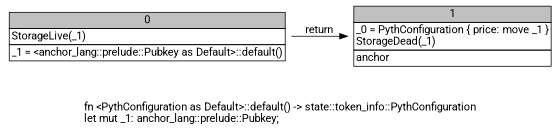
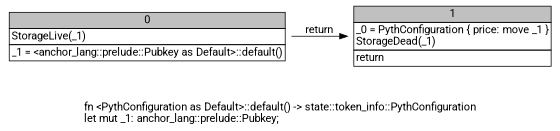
(373, 58) -> (370, 58)
